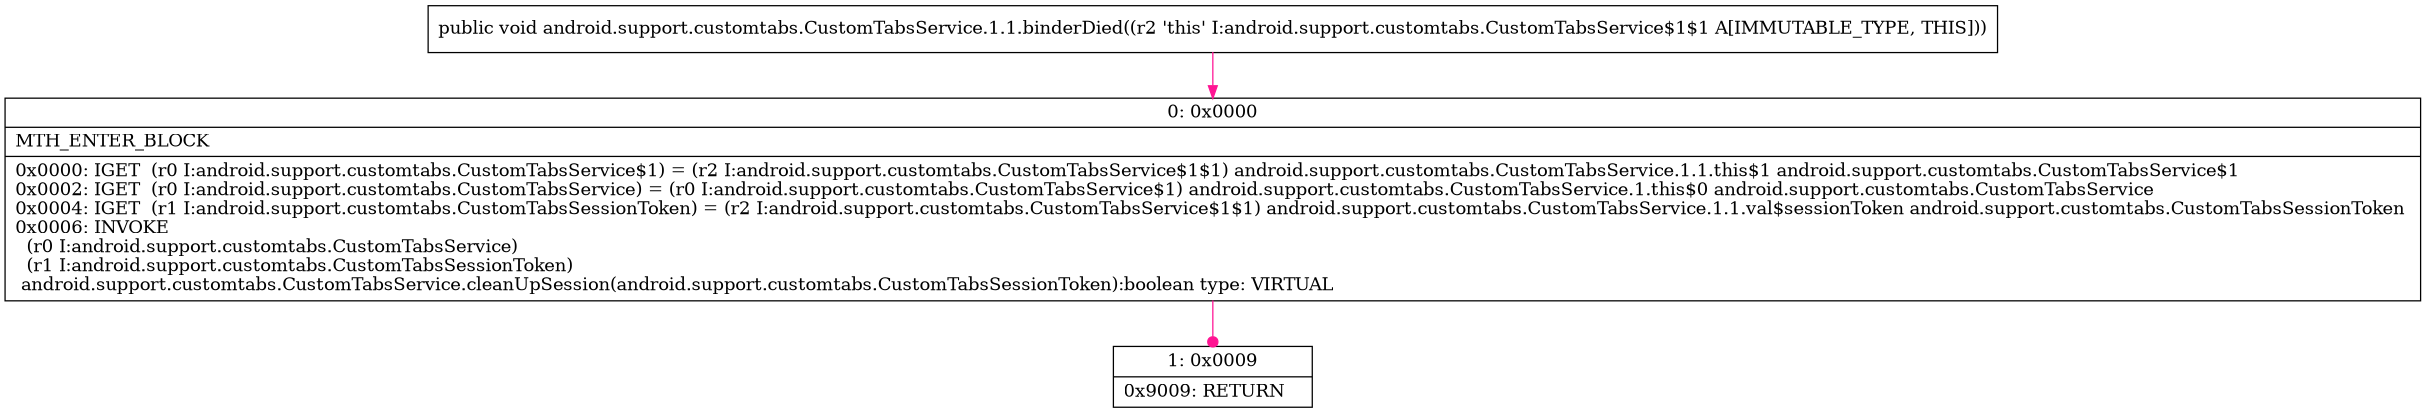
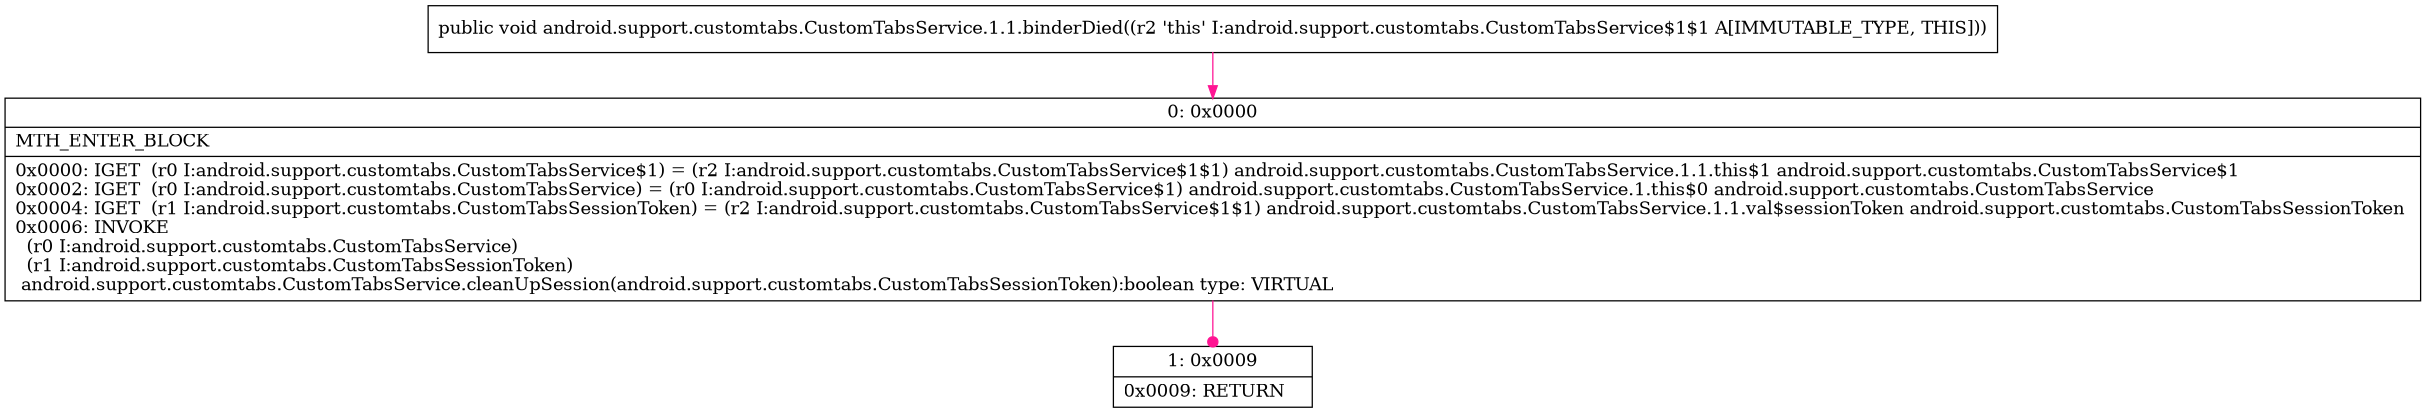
(1213, 391) -> (1213, 391)
